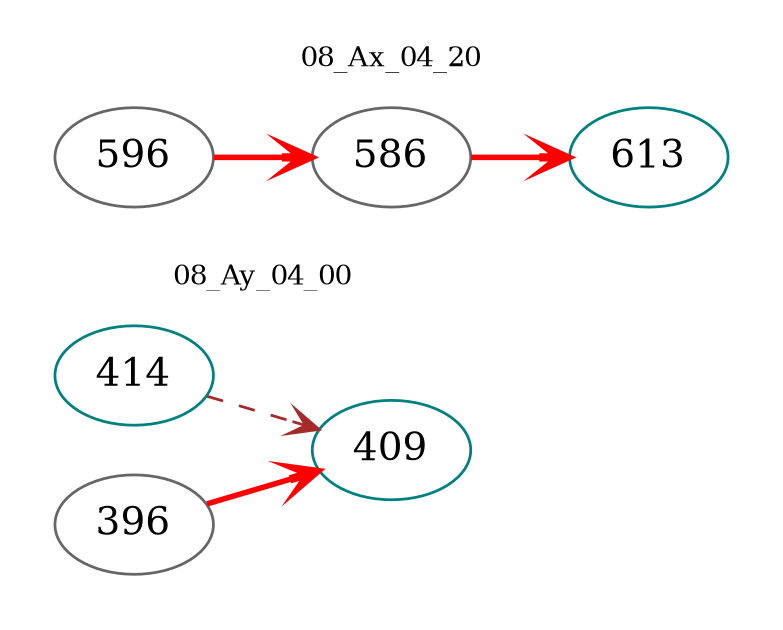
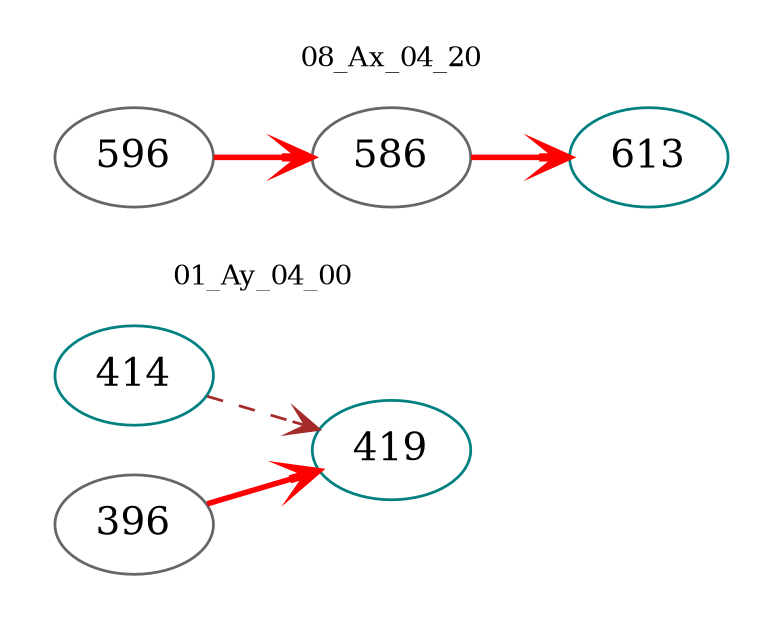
(263, 277) -> (263, 277)
(391, 450) -> (391, 450)
